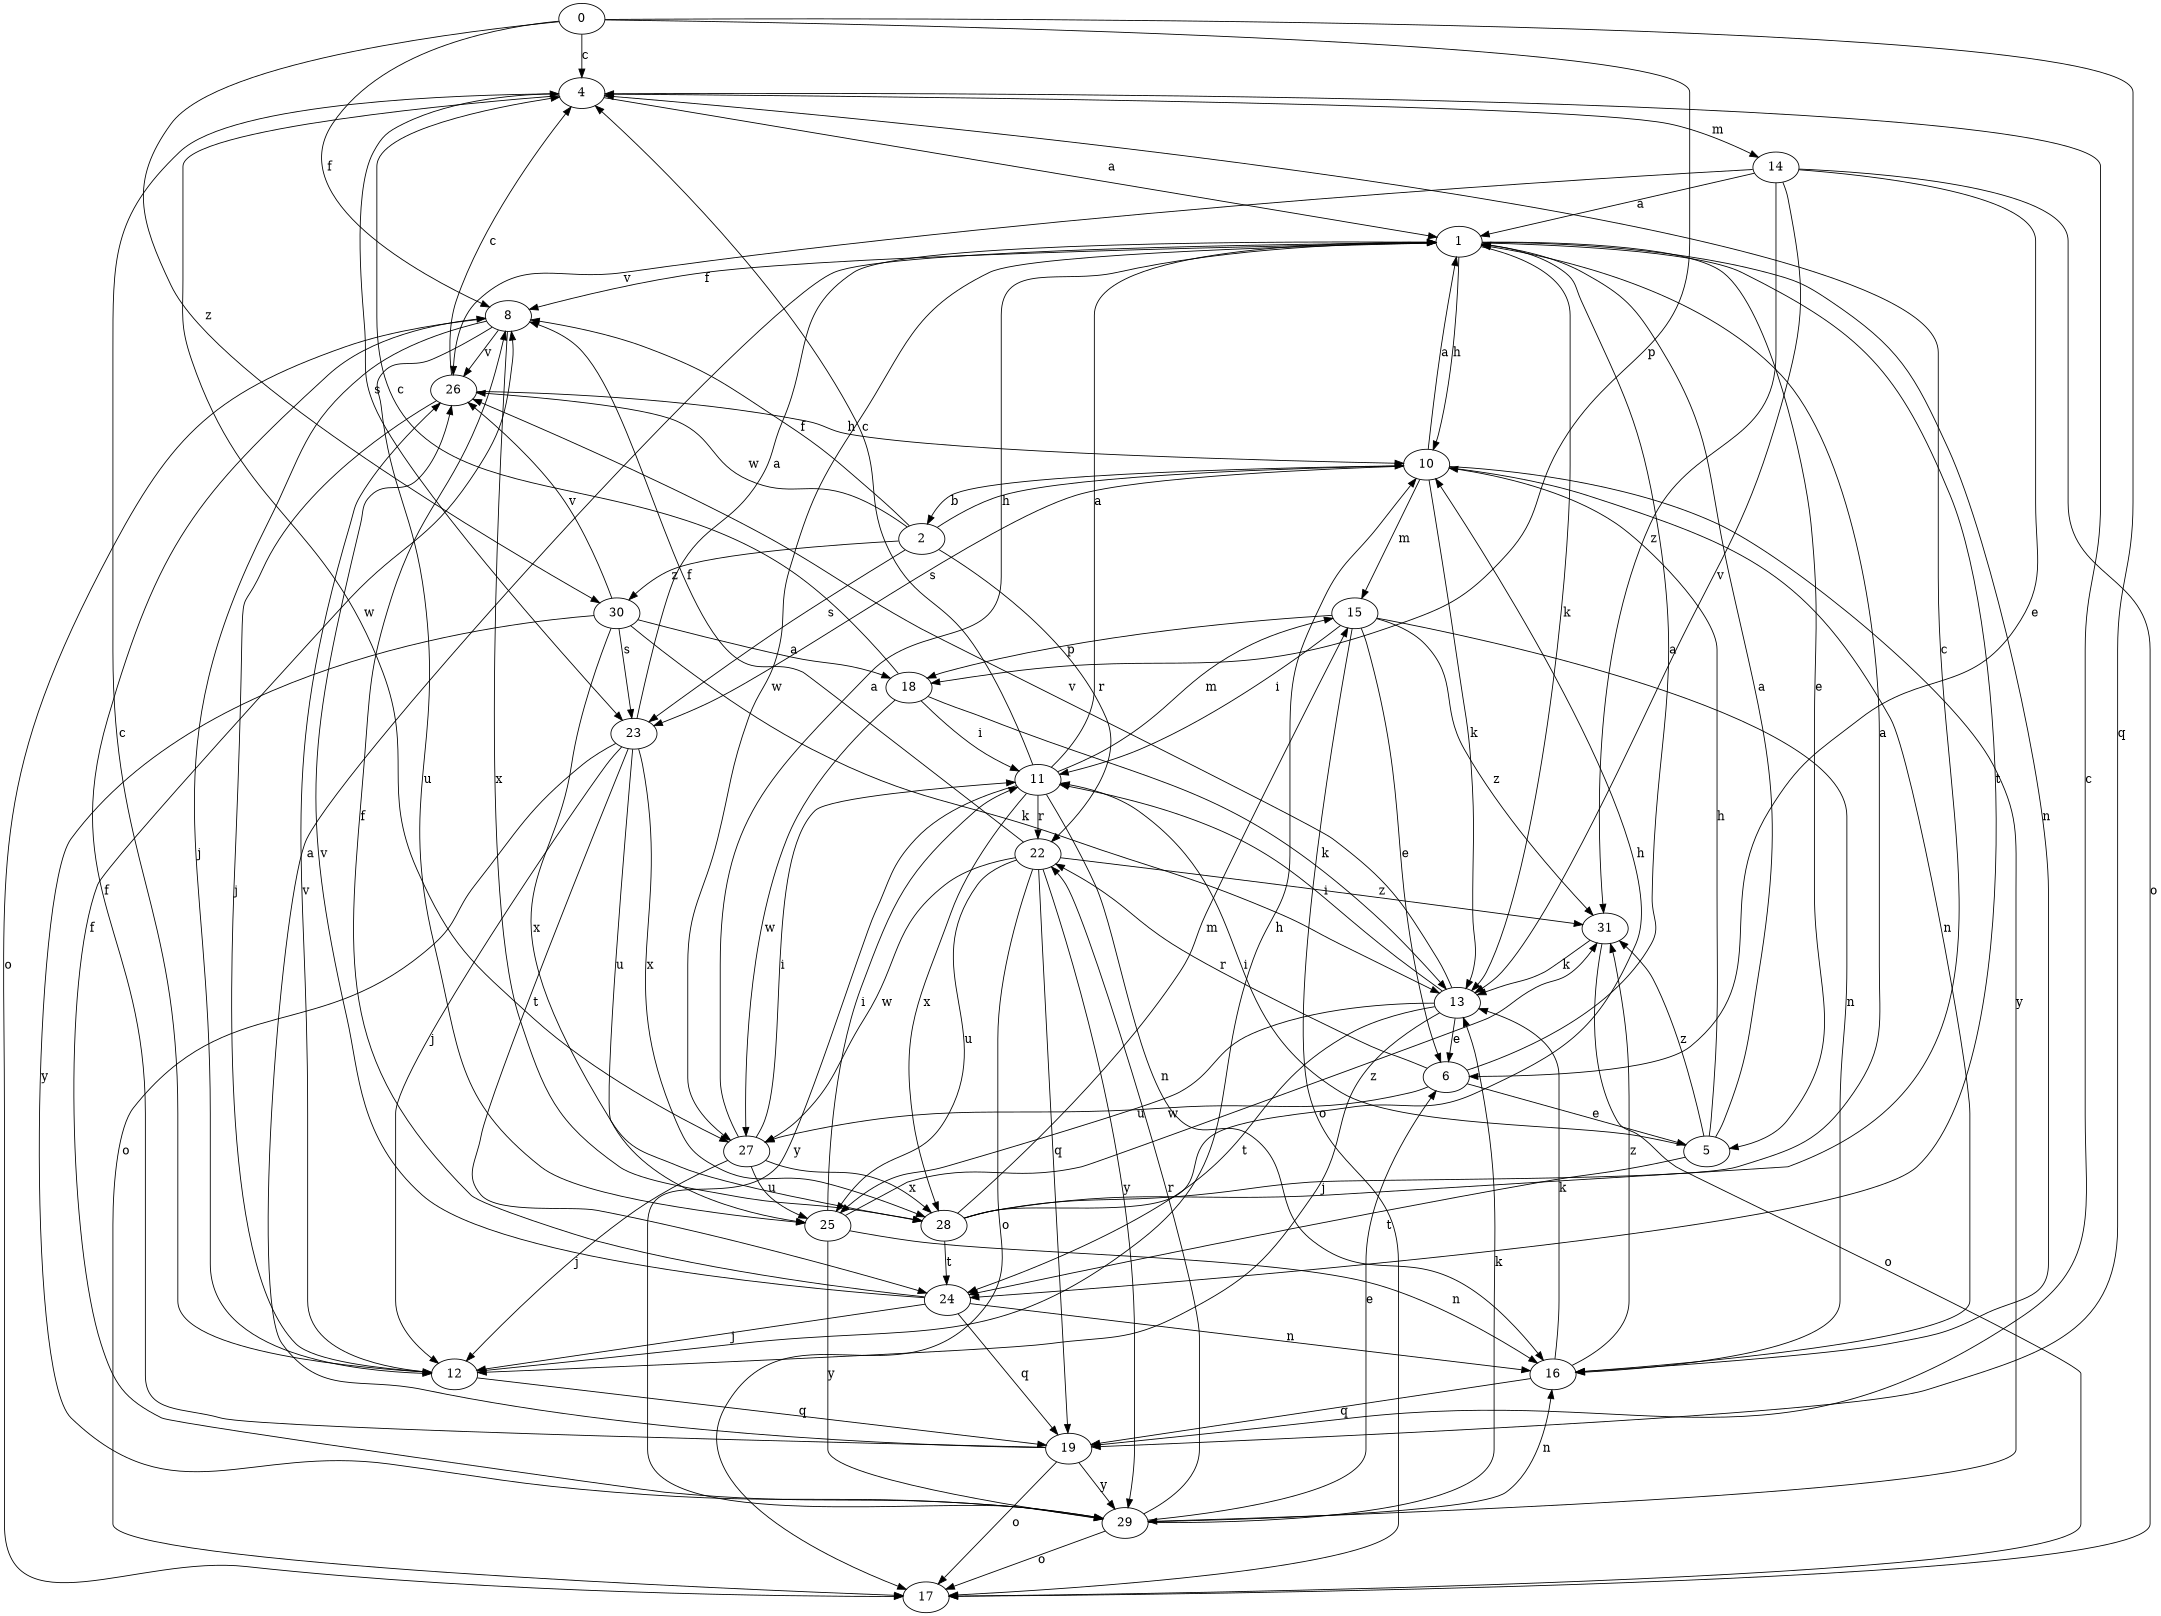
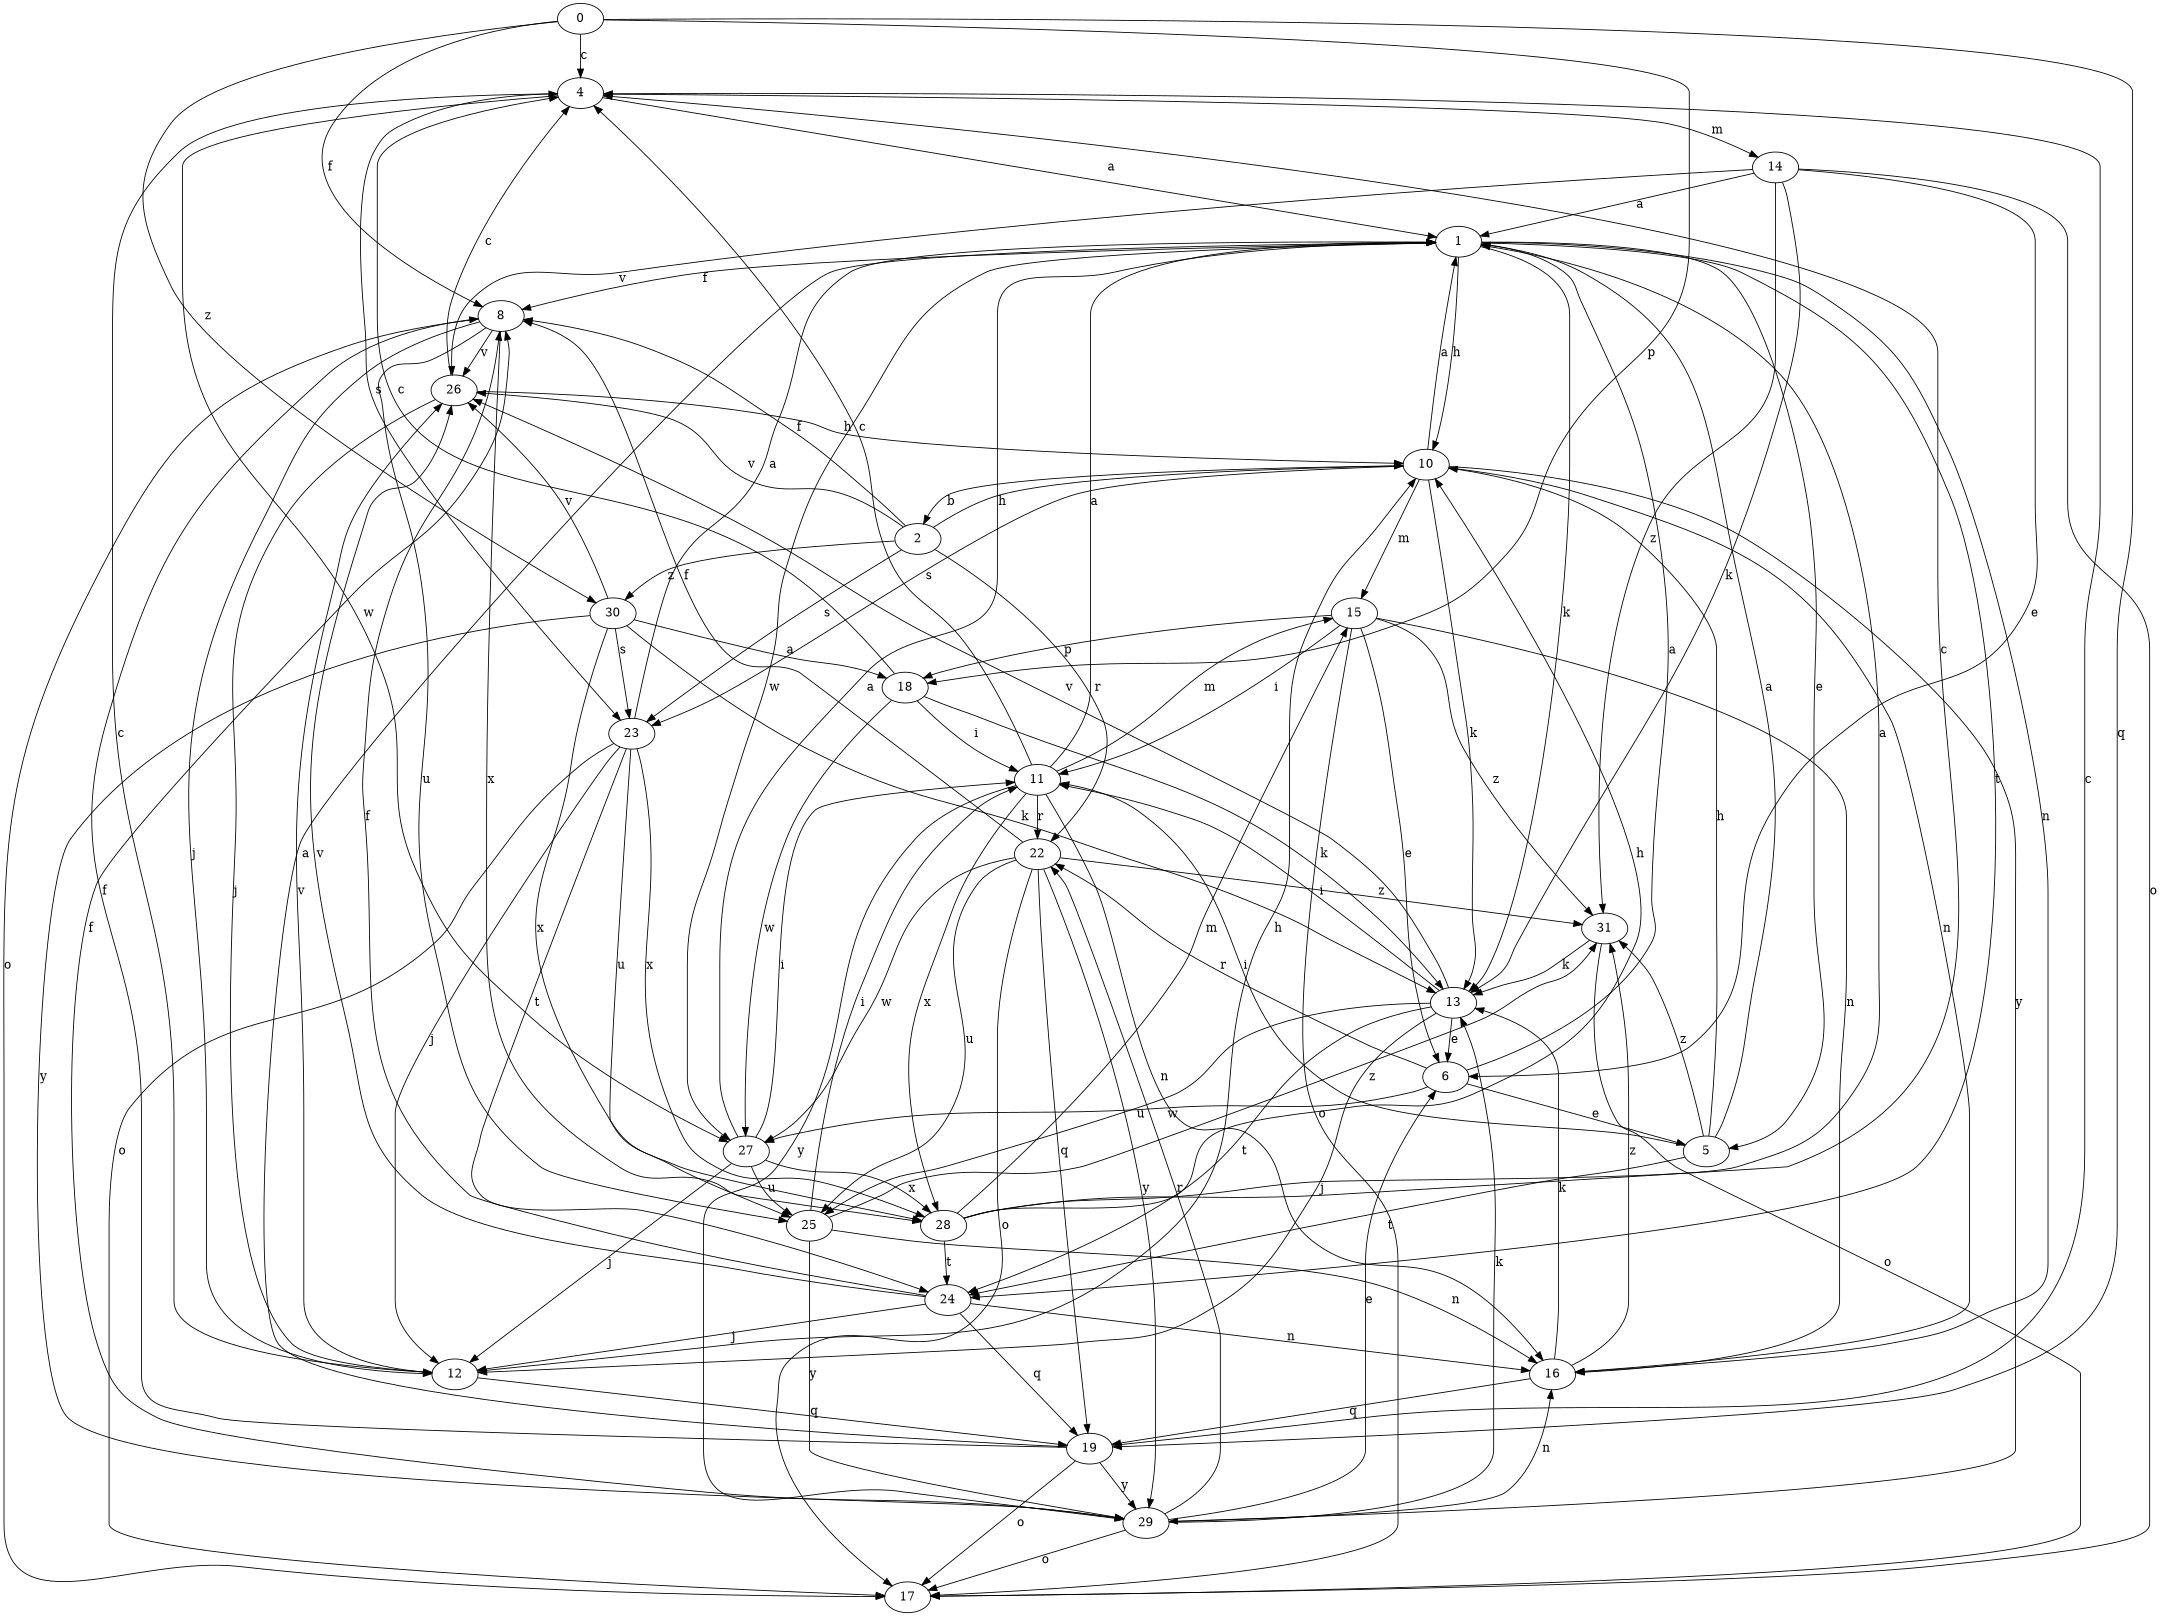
(754, 465) -> (752, 465)
(1721, 576) -> (1729, 576)
